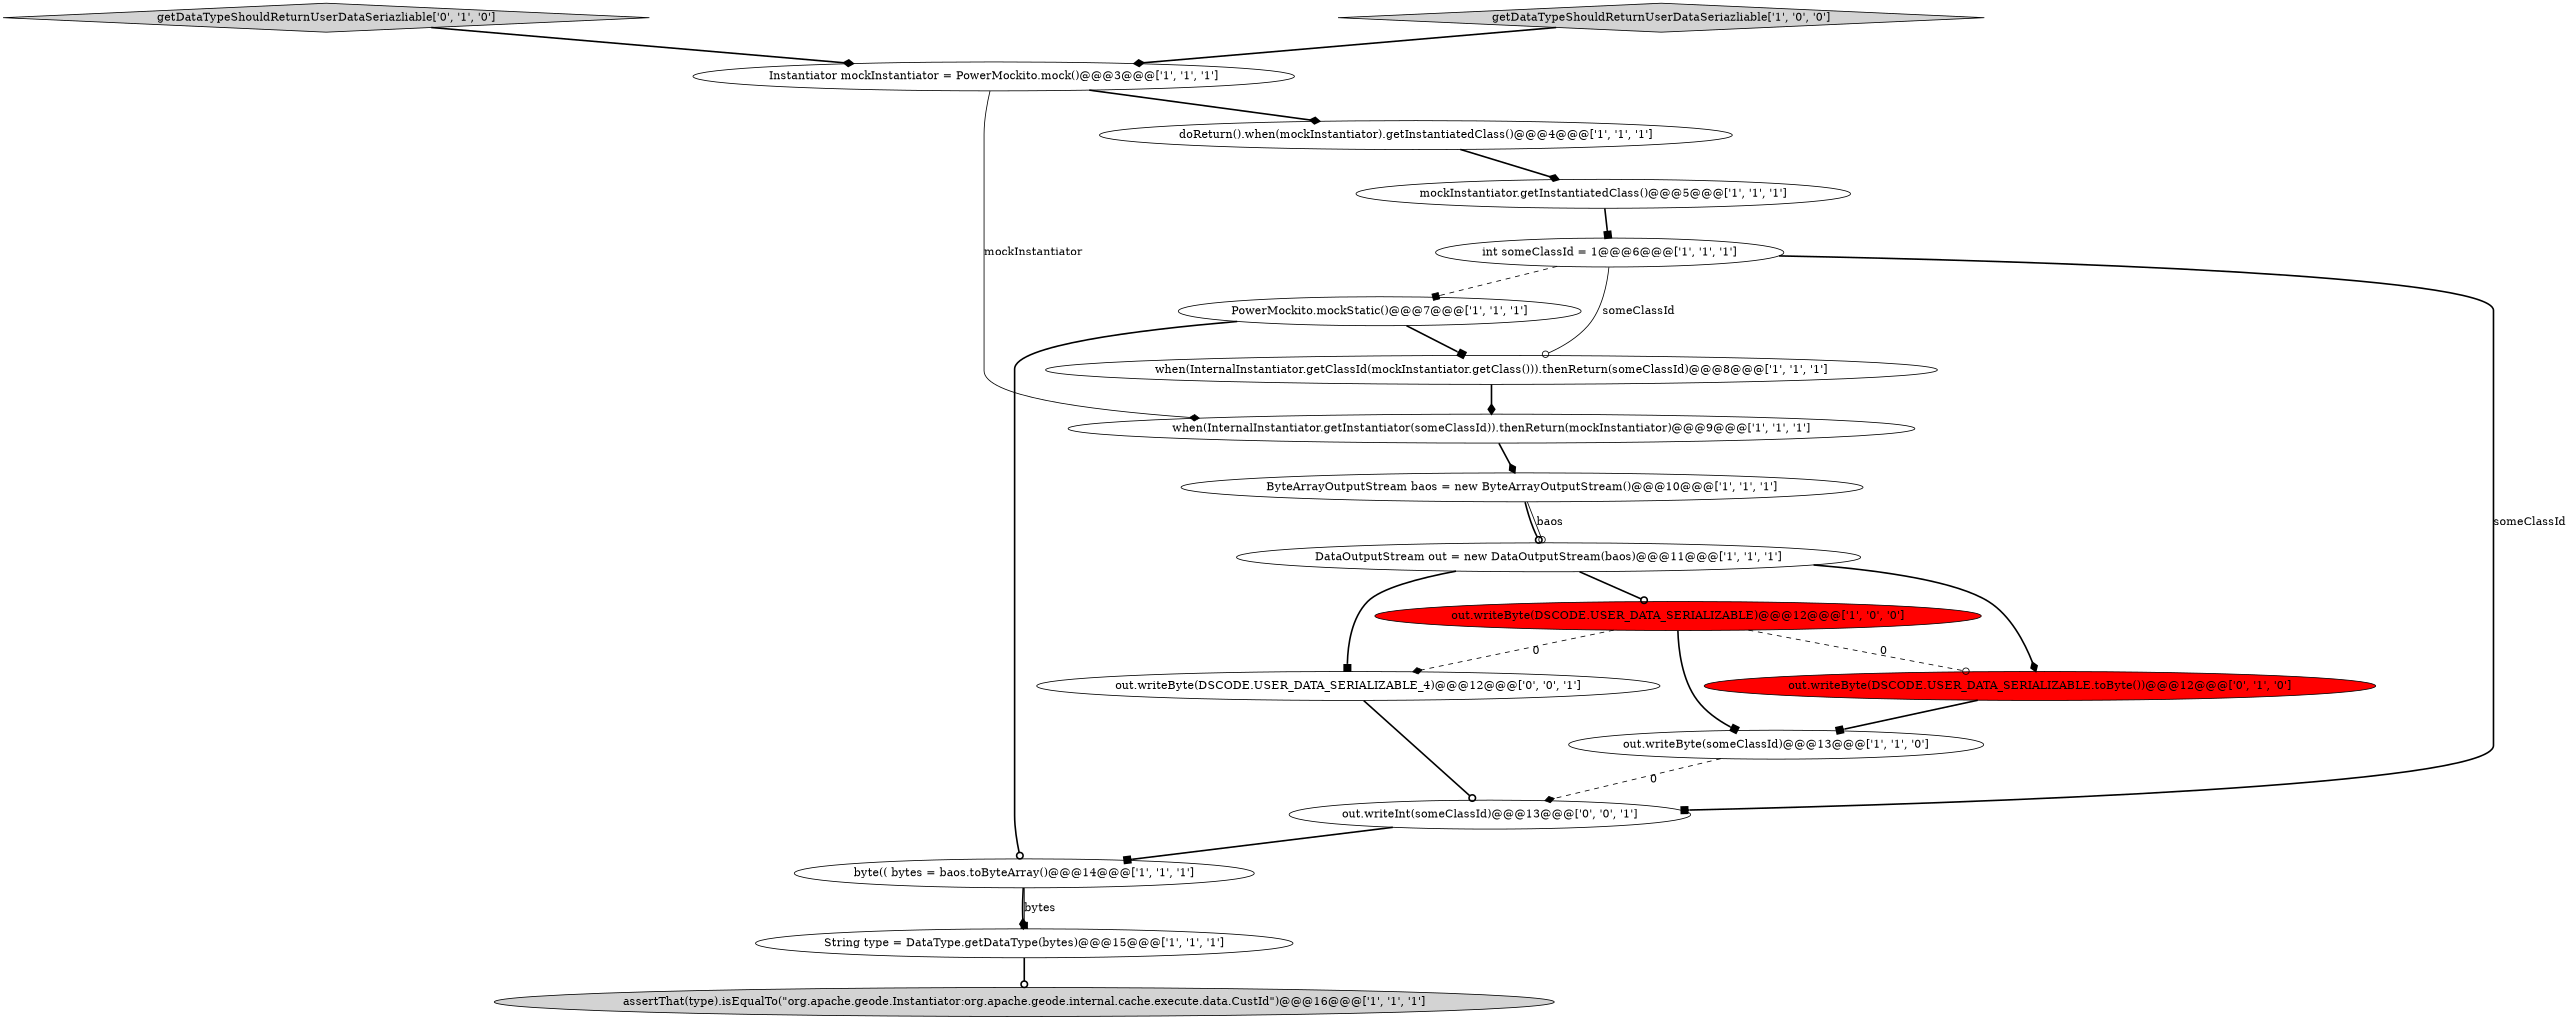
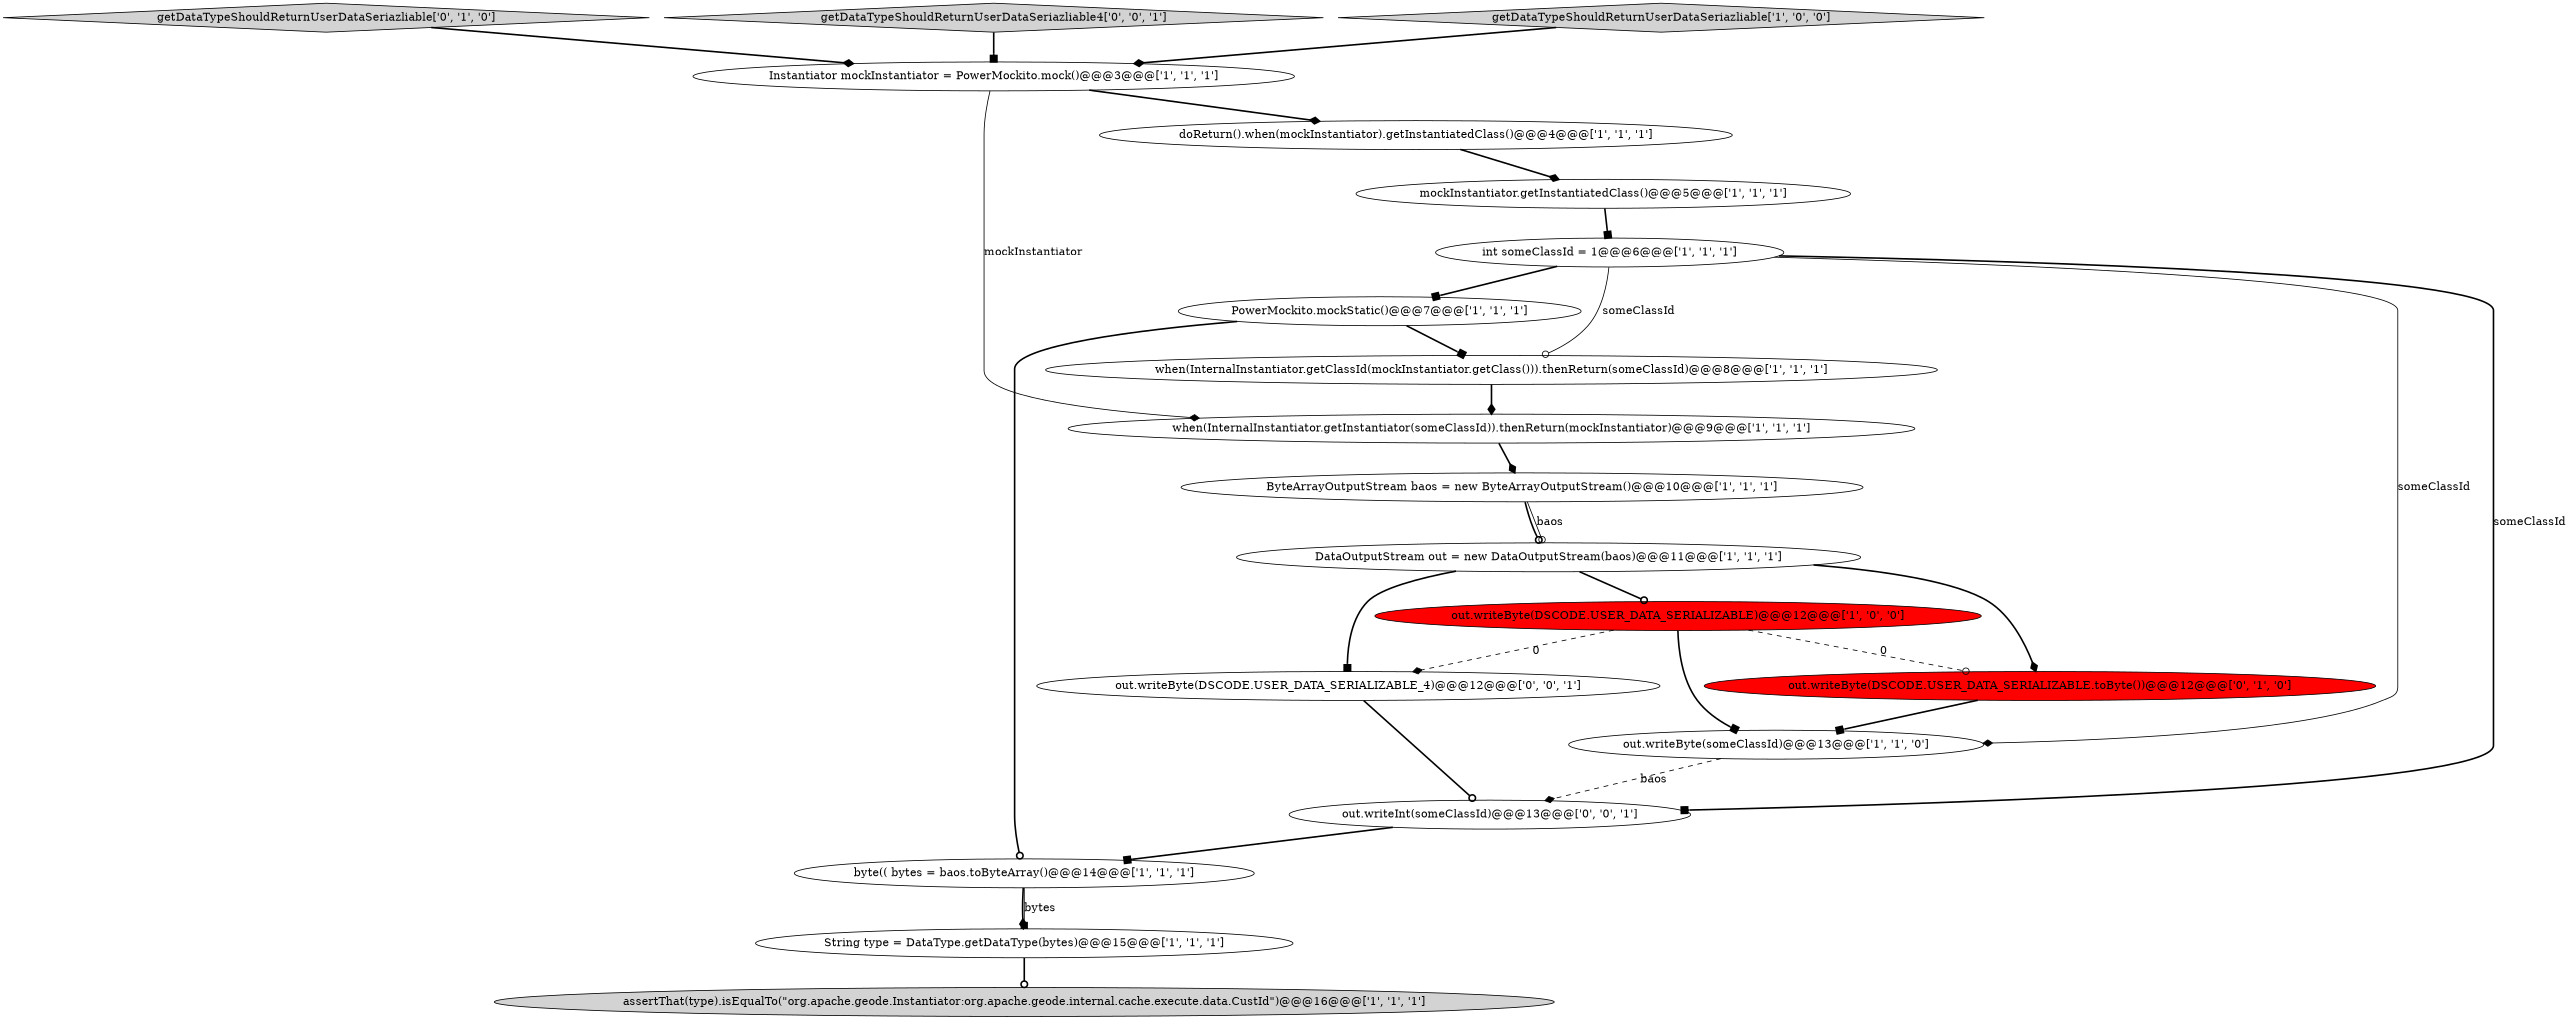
none -> (994, 18)
(1499, 281) -> (1499, 281)
none -> (2398, 392)
(1654, 780) -> (1654, 780)
